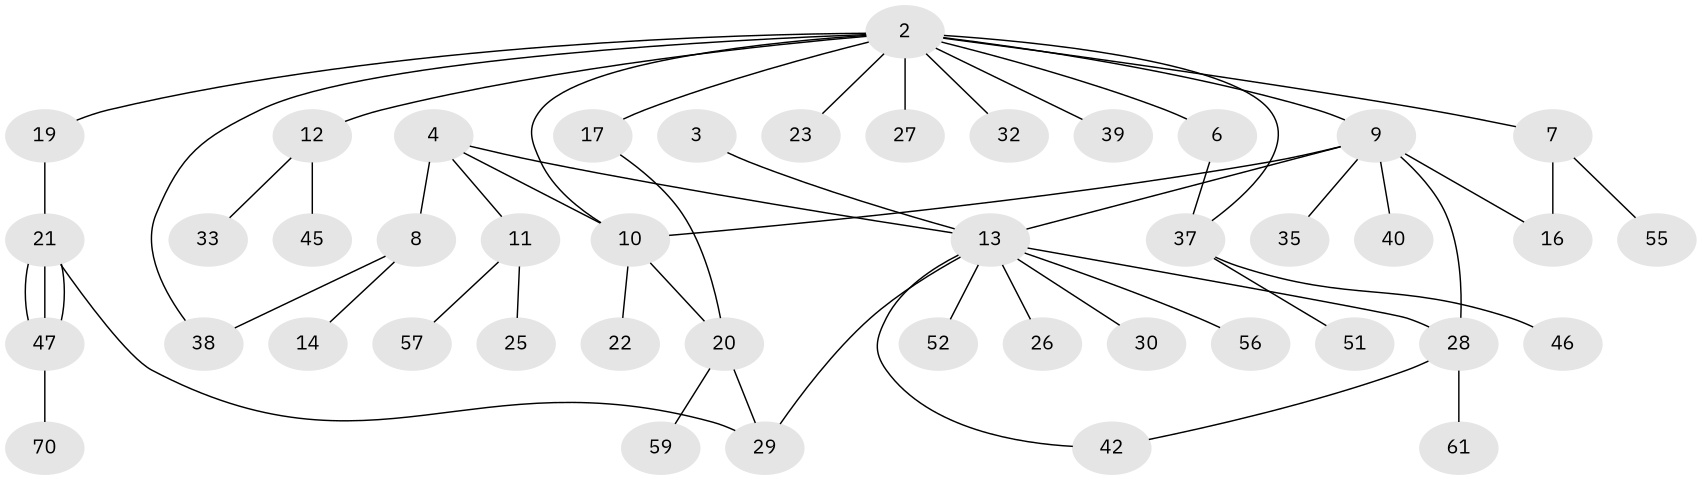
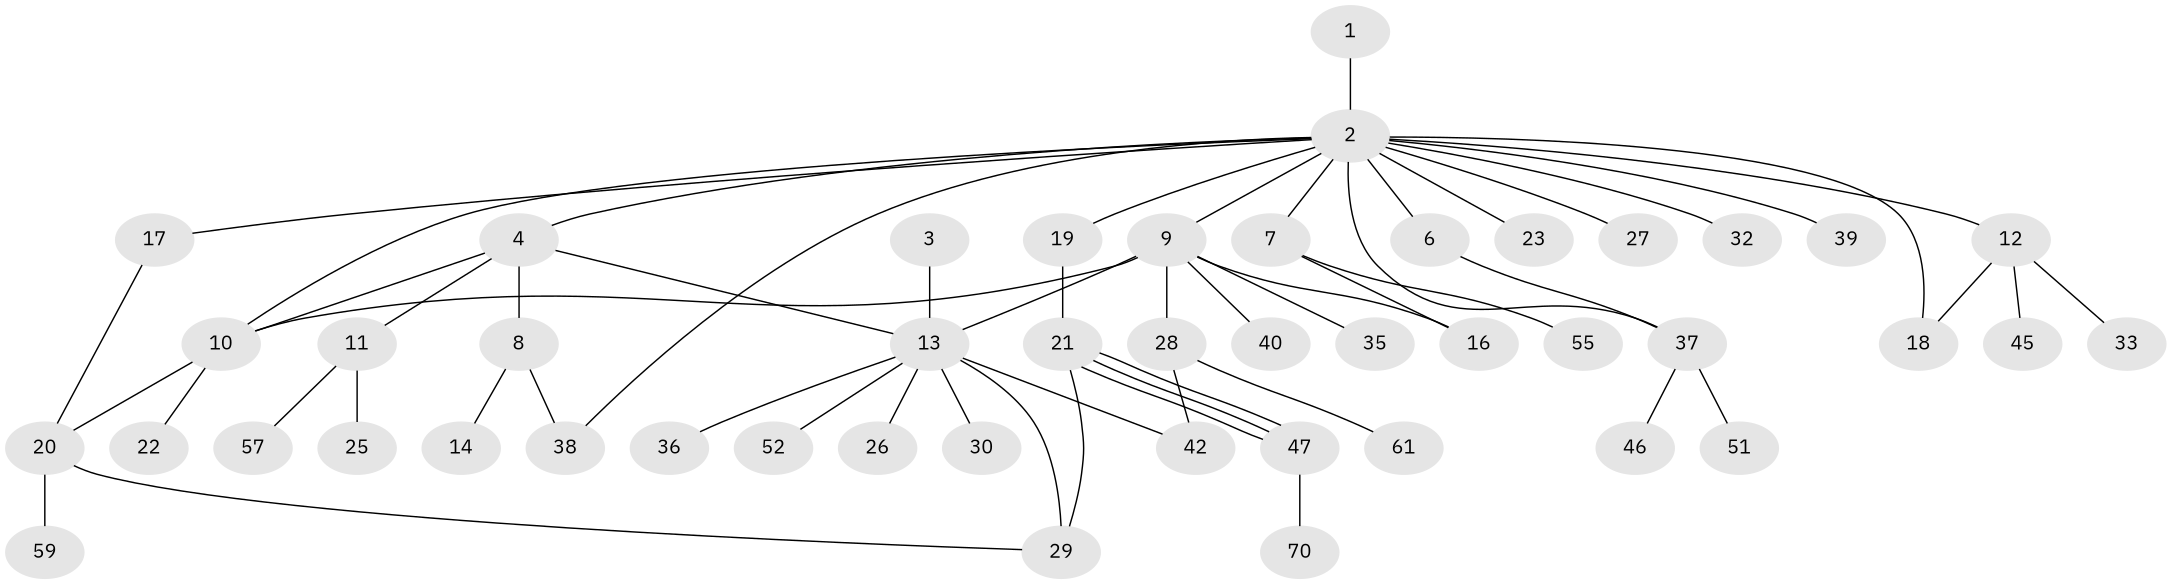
none -> (1350, 32)
none -> (929, 162)
(1229, 284) -> none
(1251, 344) -> (669, 448)
none -> (1919, 344)
